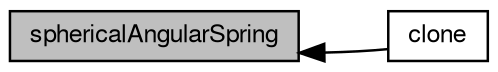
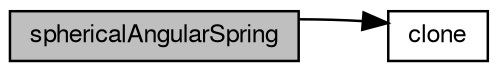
(356, 51) -> (331, 20)
